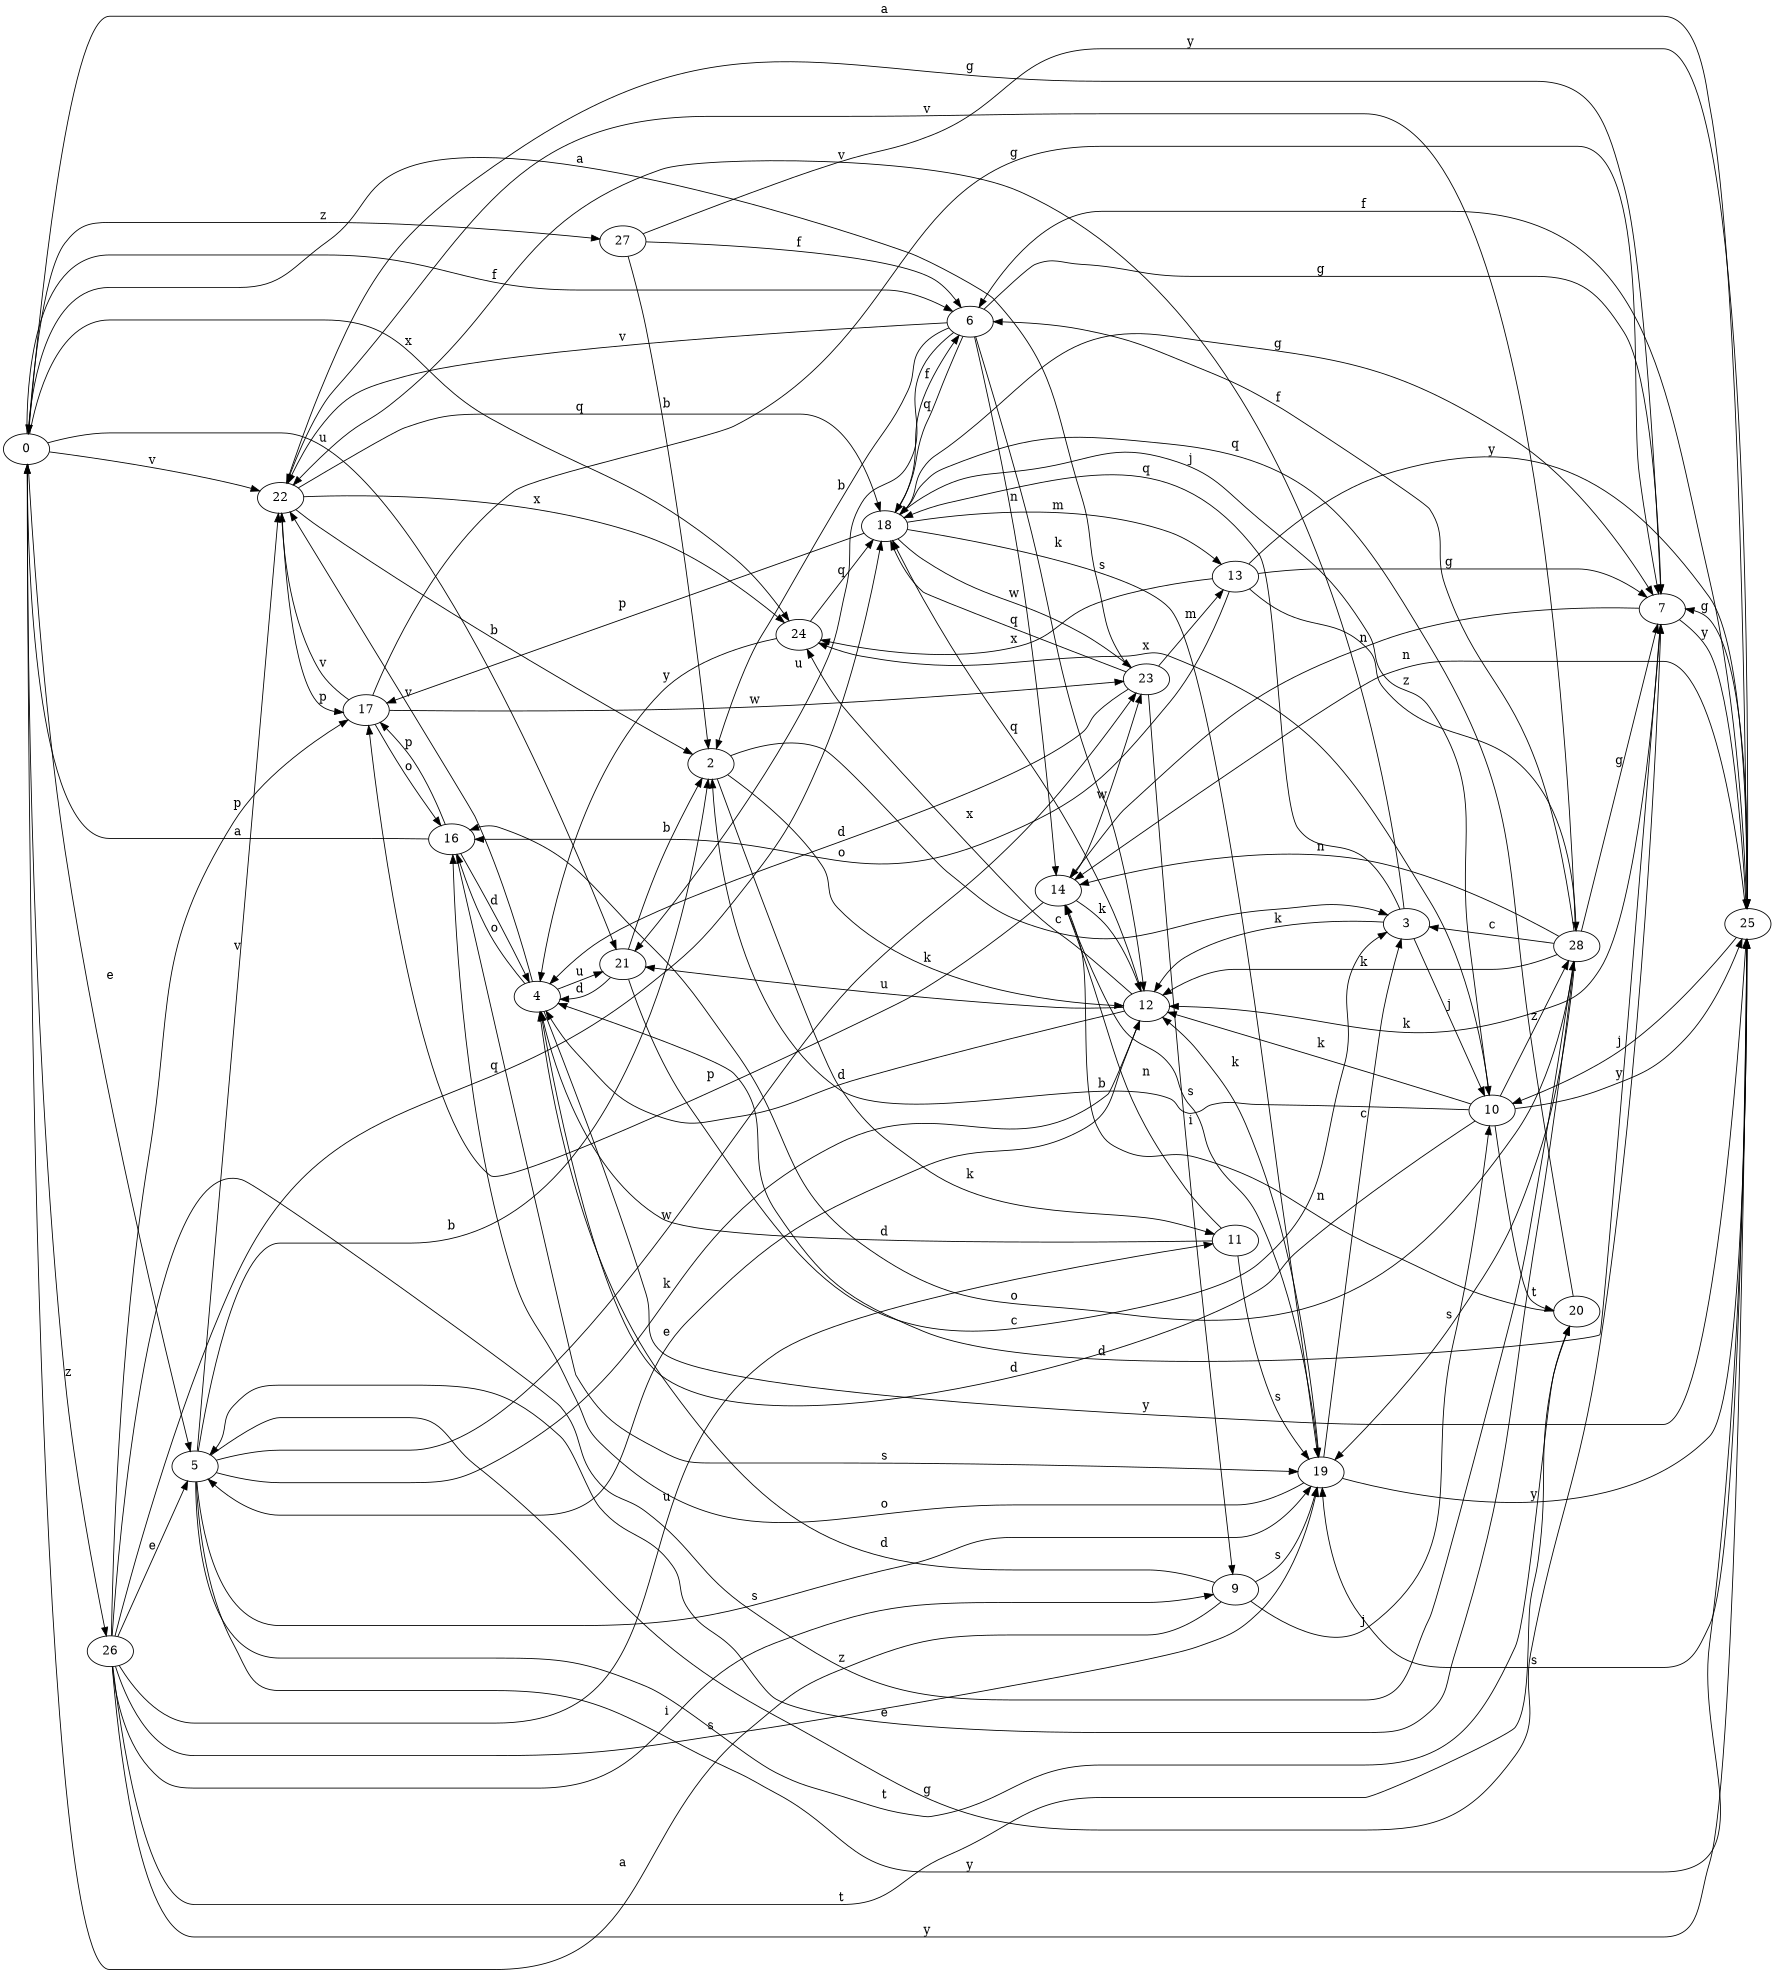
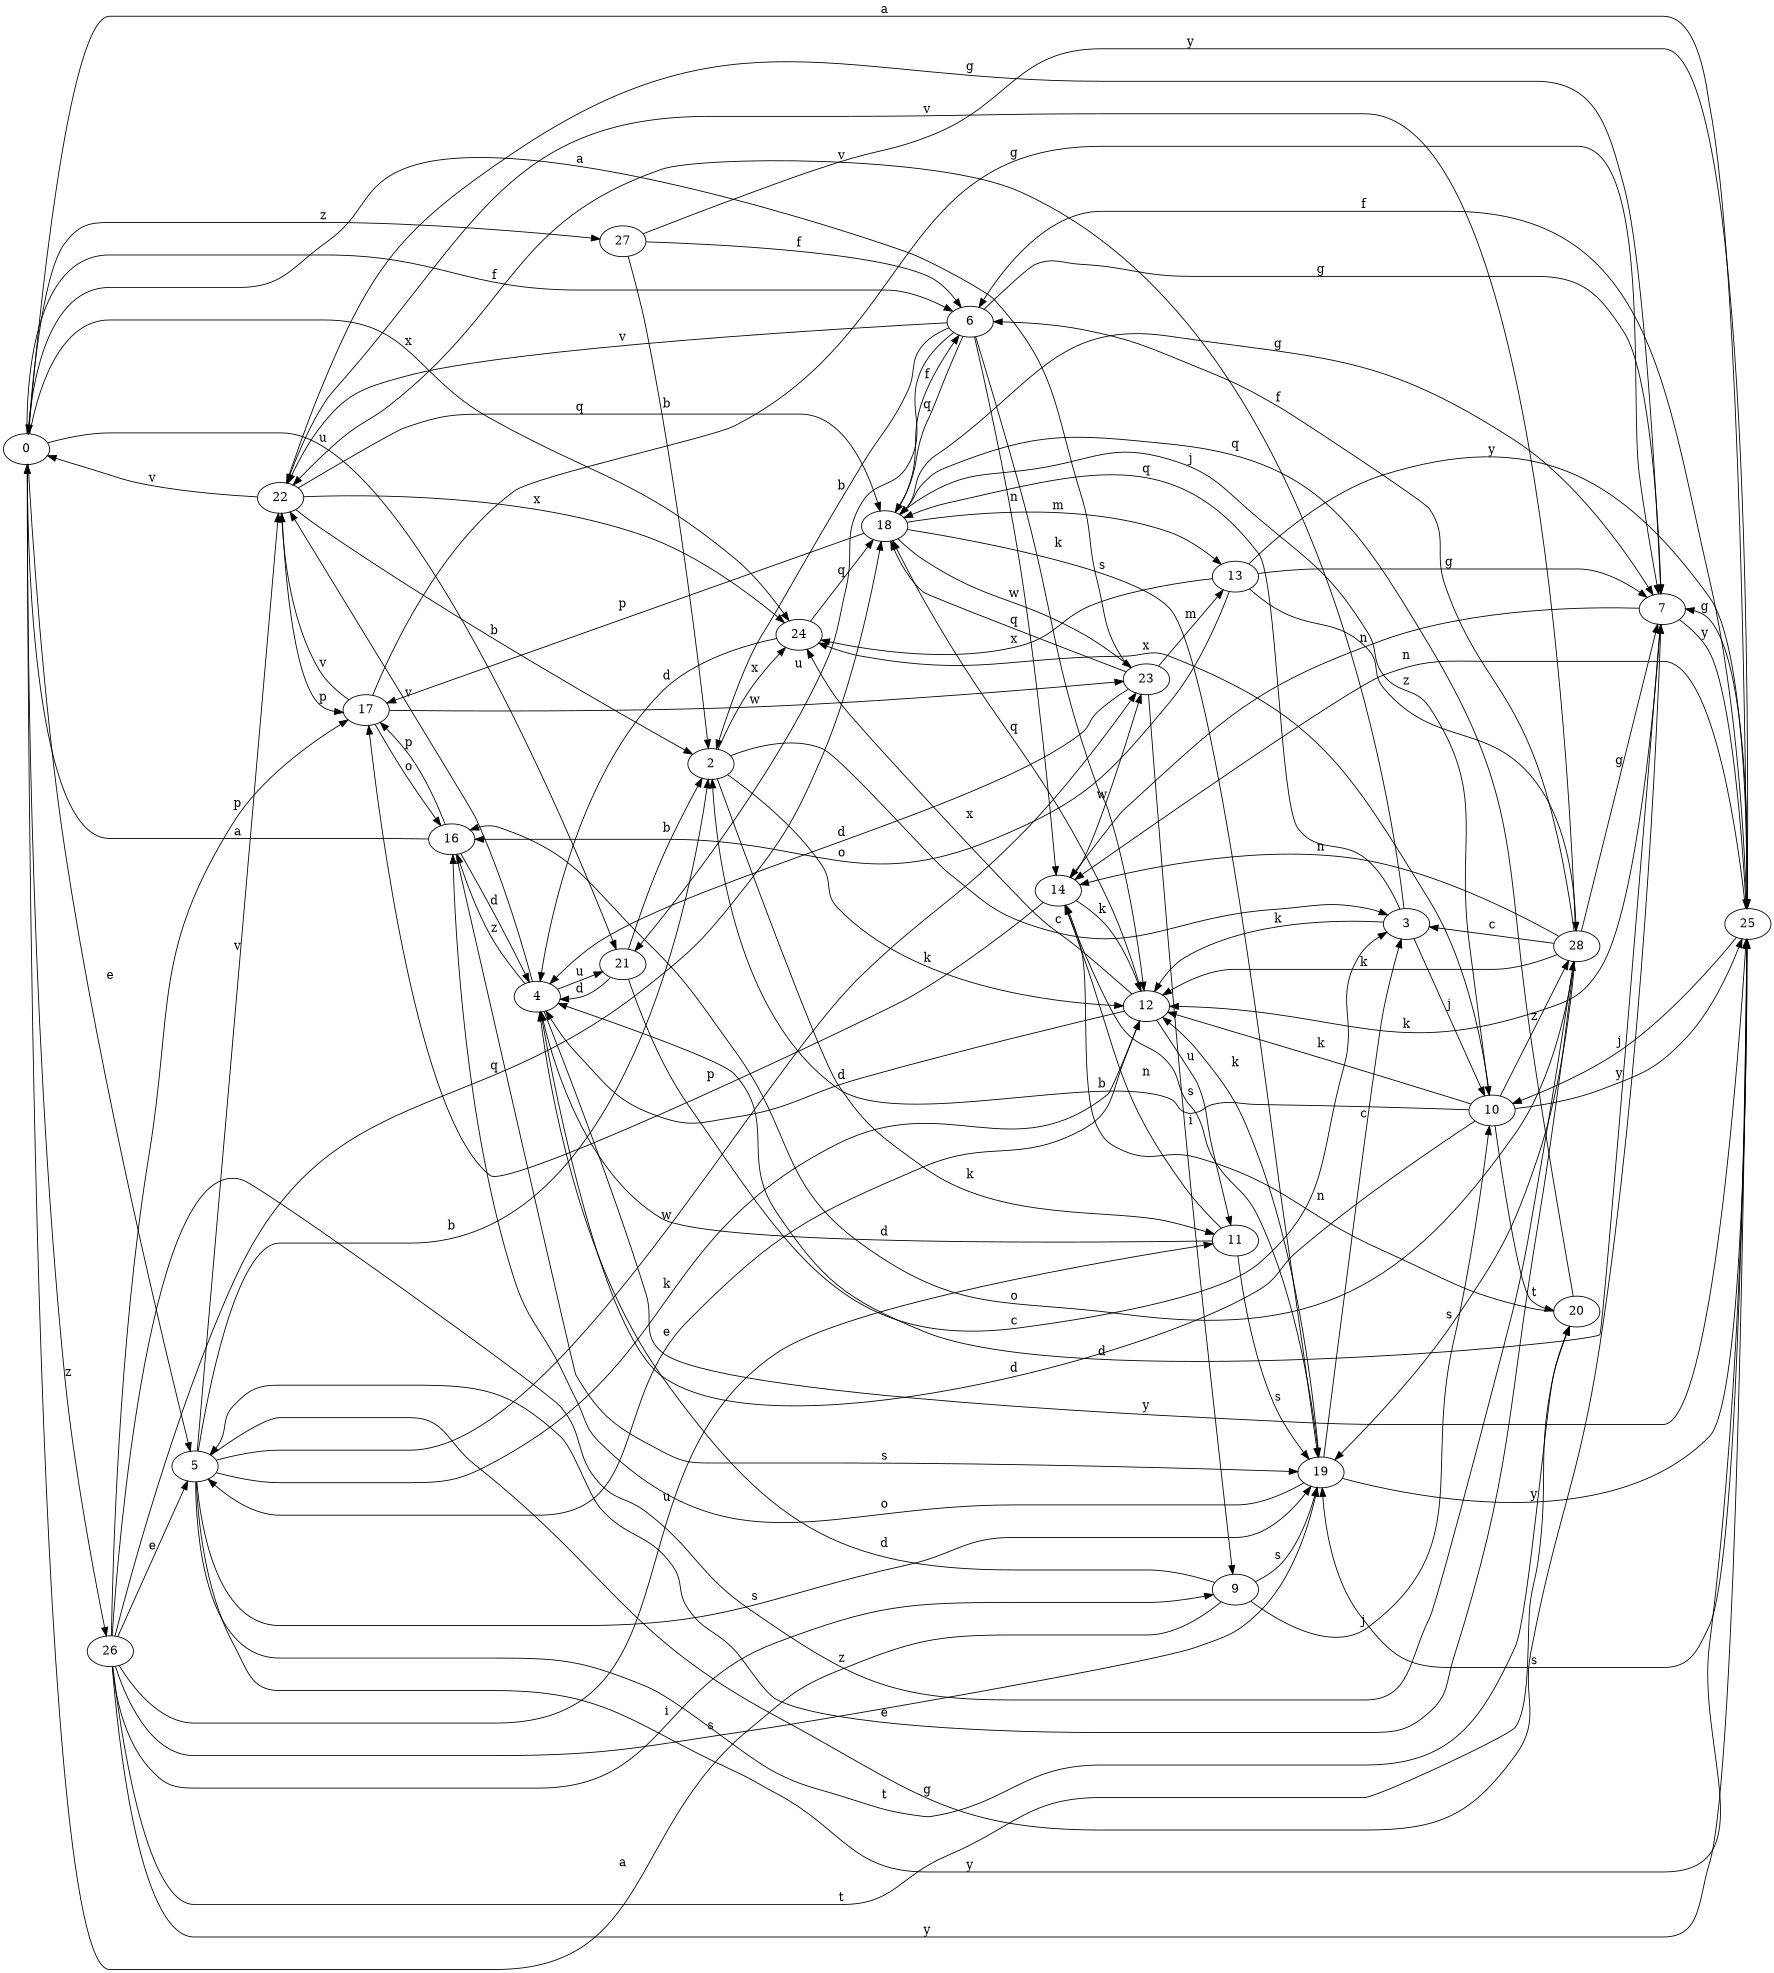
(151, 467) -> (155, 486)
(667, 676) -> (667, 676)
none -> (744, 699)
(495, 929) -> (495, 929)
(888, 994) -> (1207, 1118)
